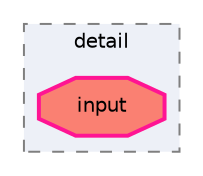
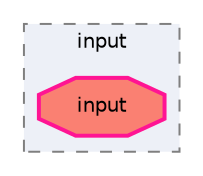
(102, 43) -> (102, 43)
